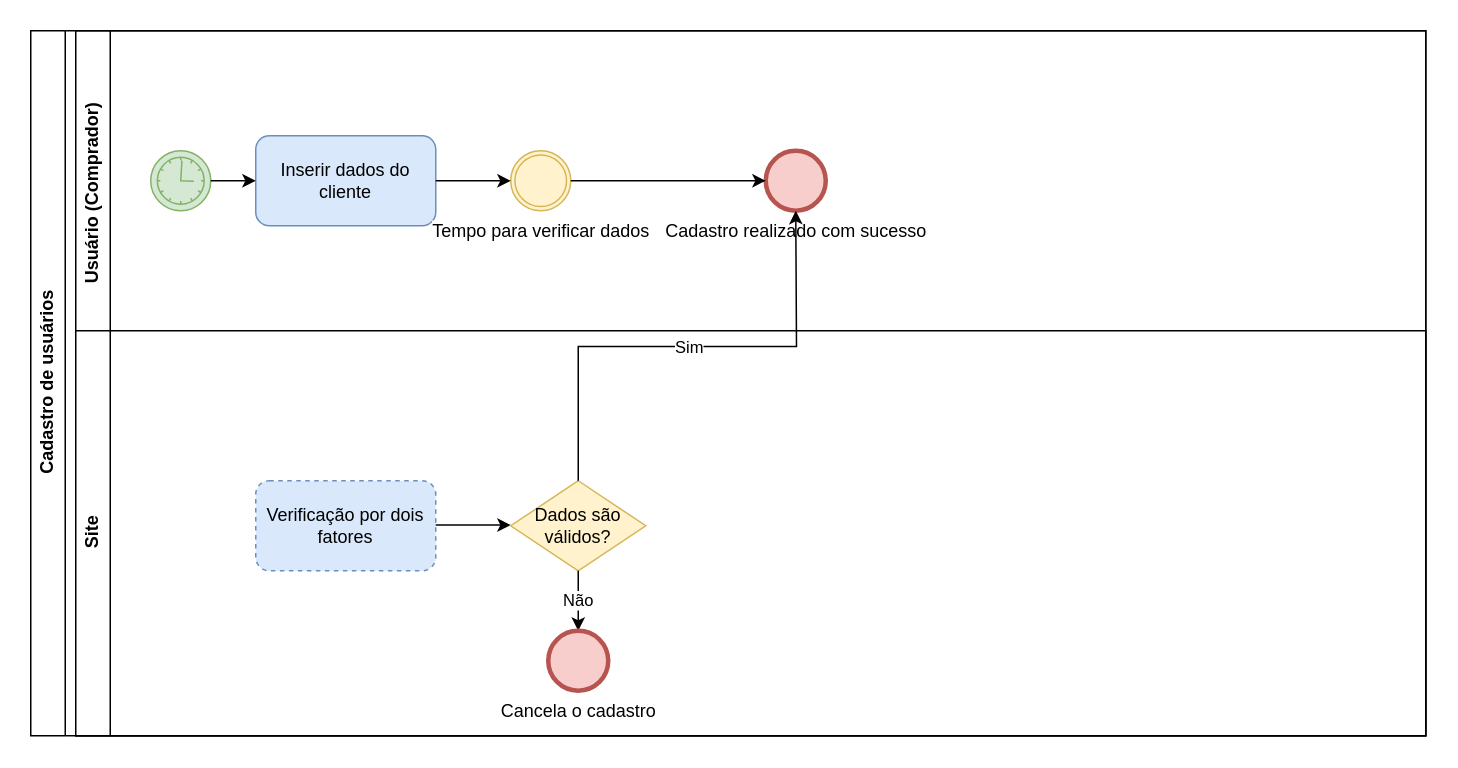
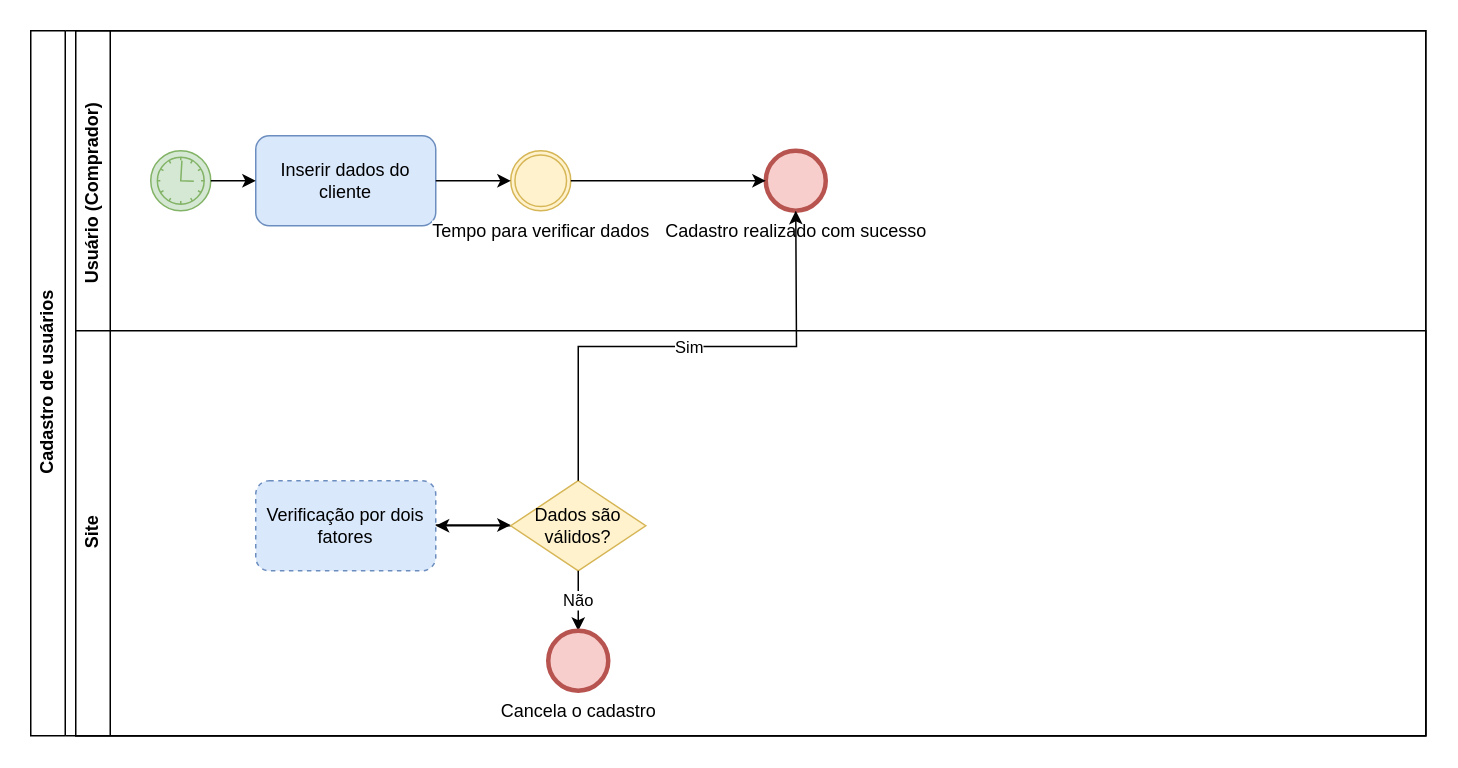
none -> (509, 526)
